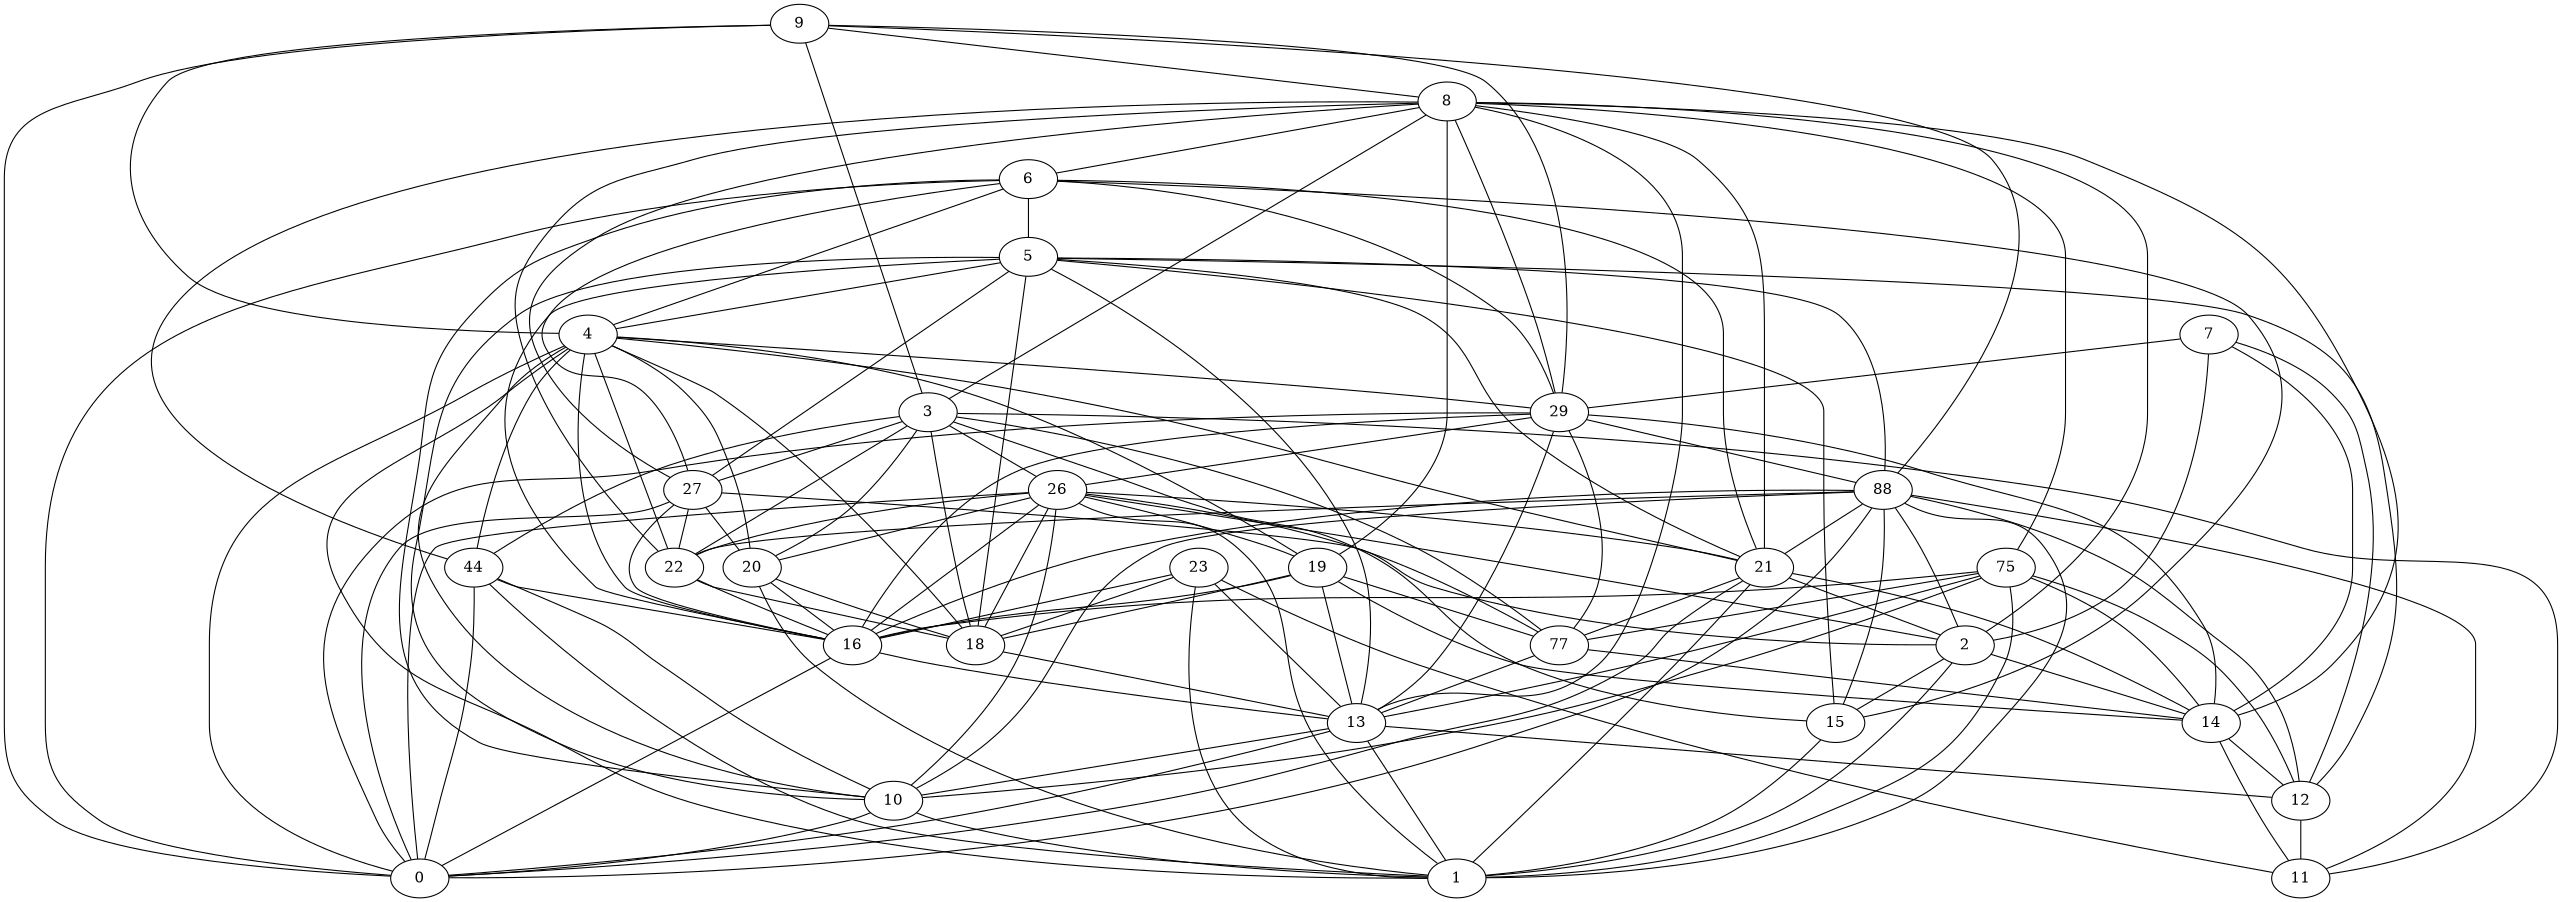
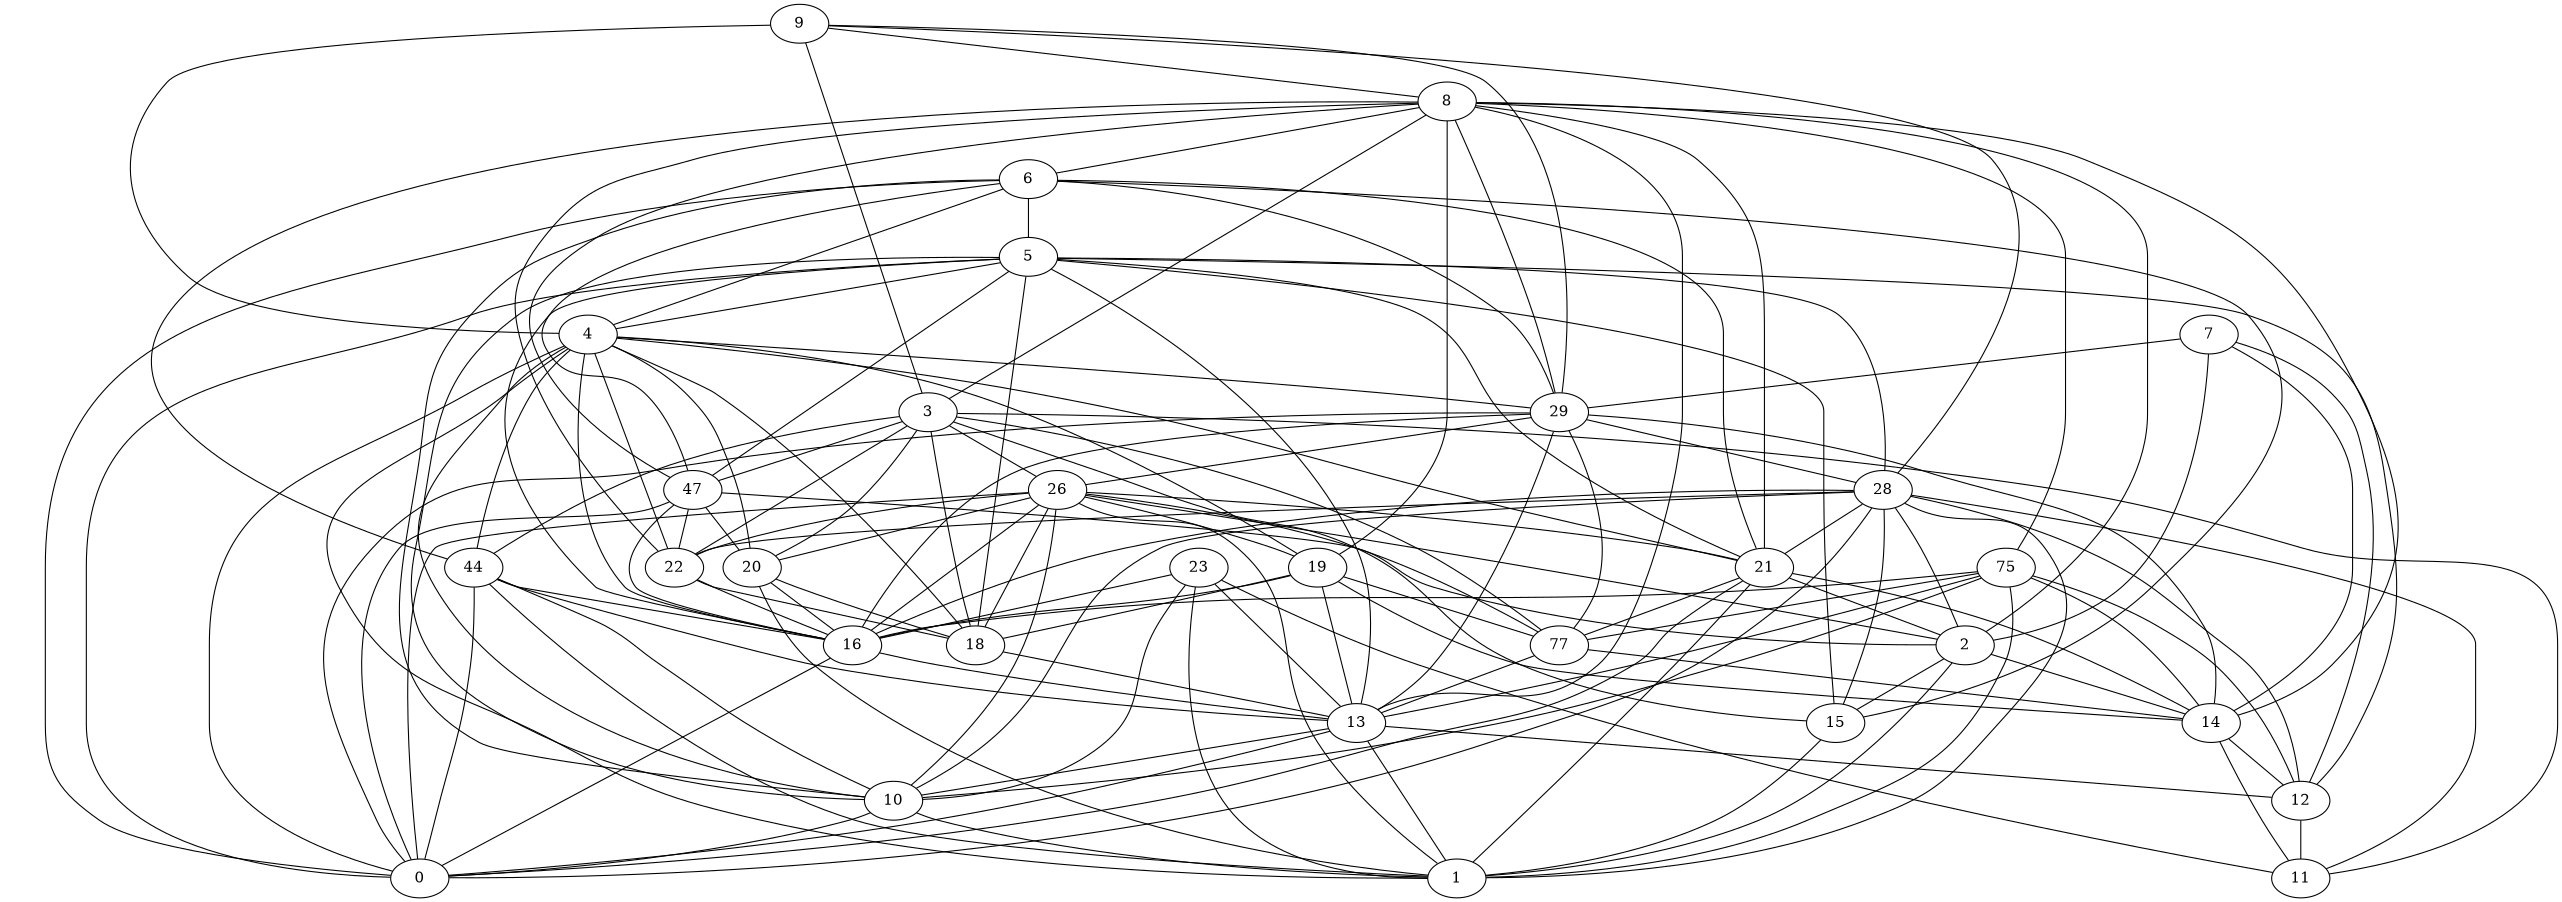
(4, 272) -> (229, 382)
(693, 490) -> (693, 490)
(1883, 490) -> (1883, 490)
(1113, 598) -> (1099, 747)
none -> (907, 680)
